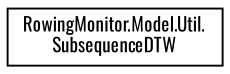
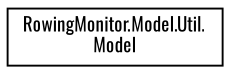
(115, 37) -> (115, 37)
